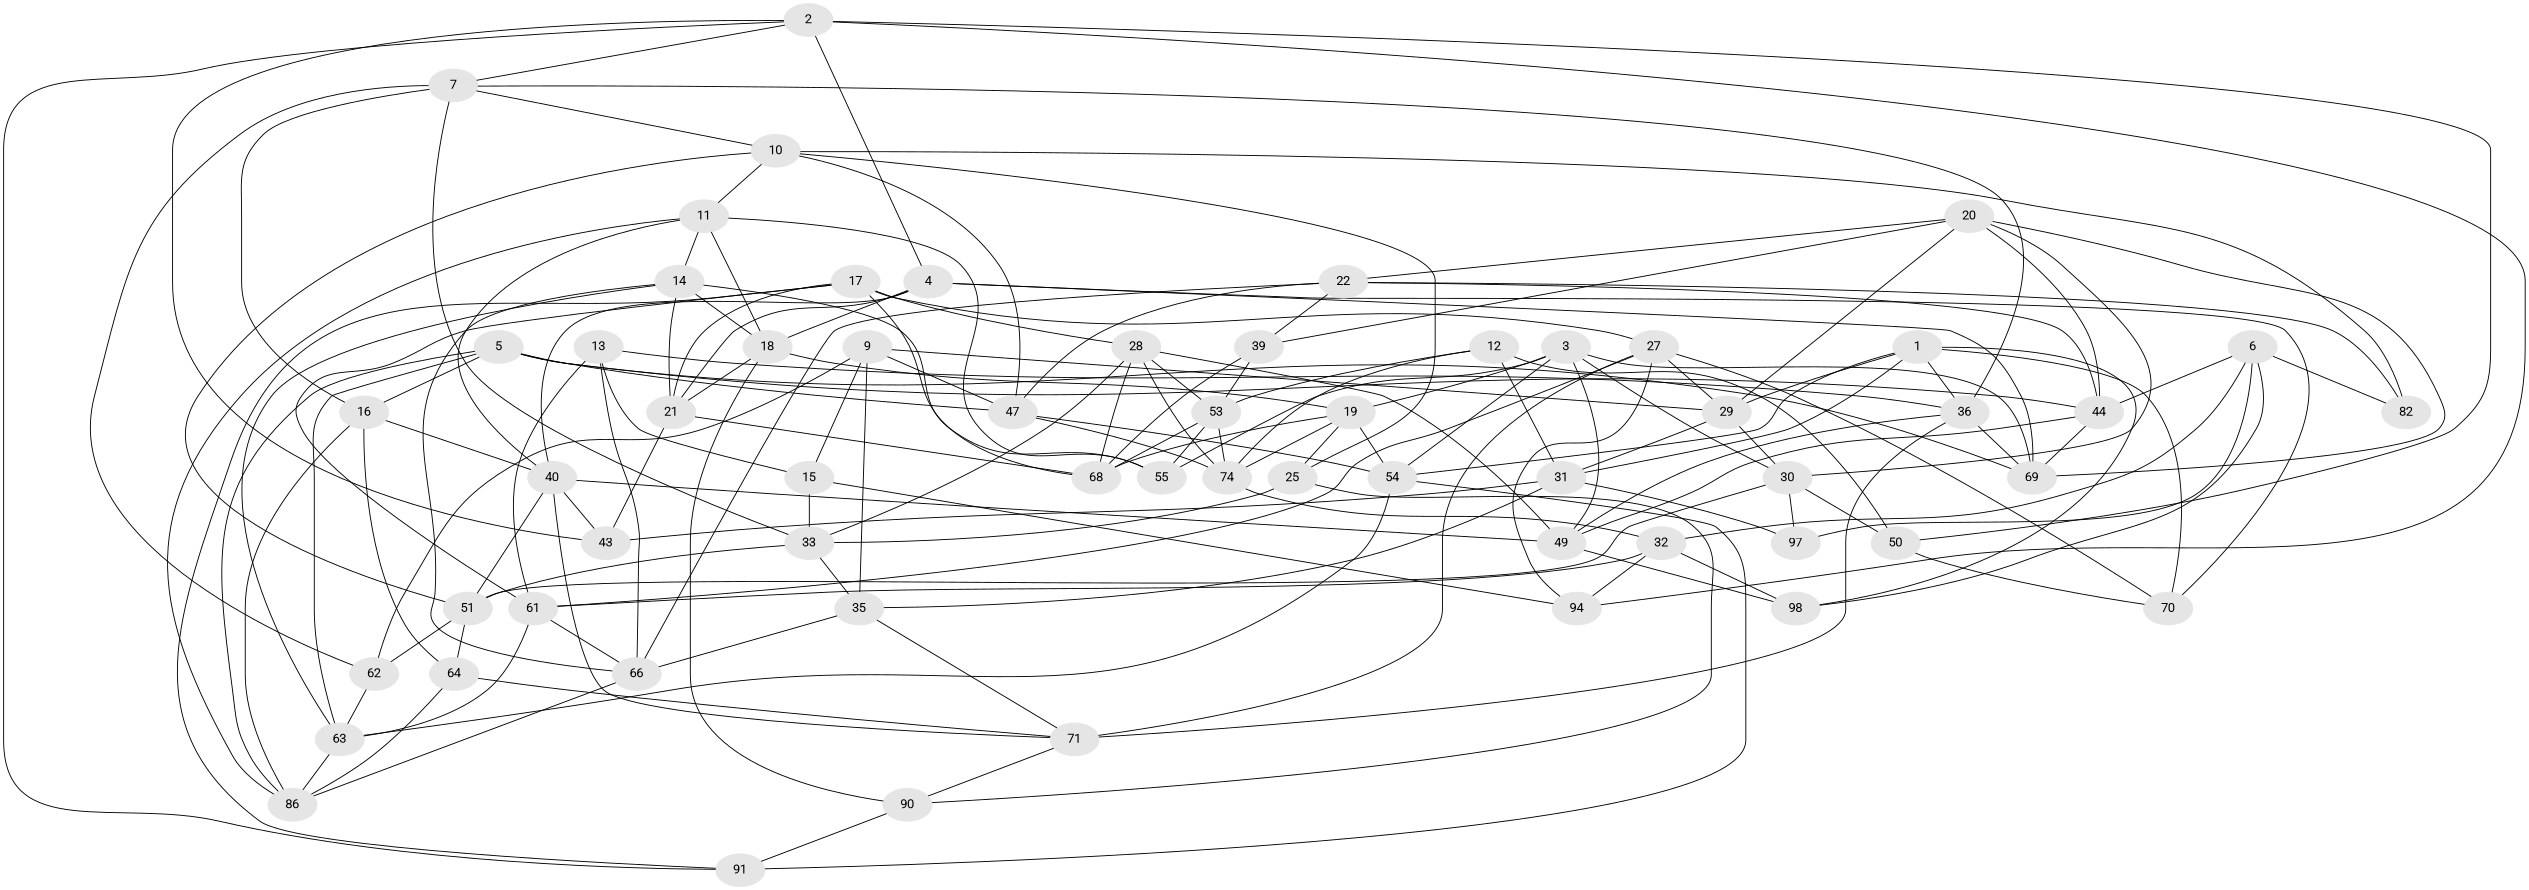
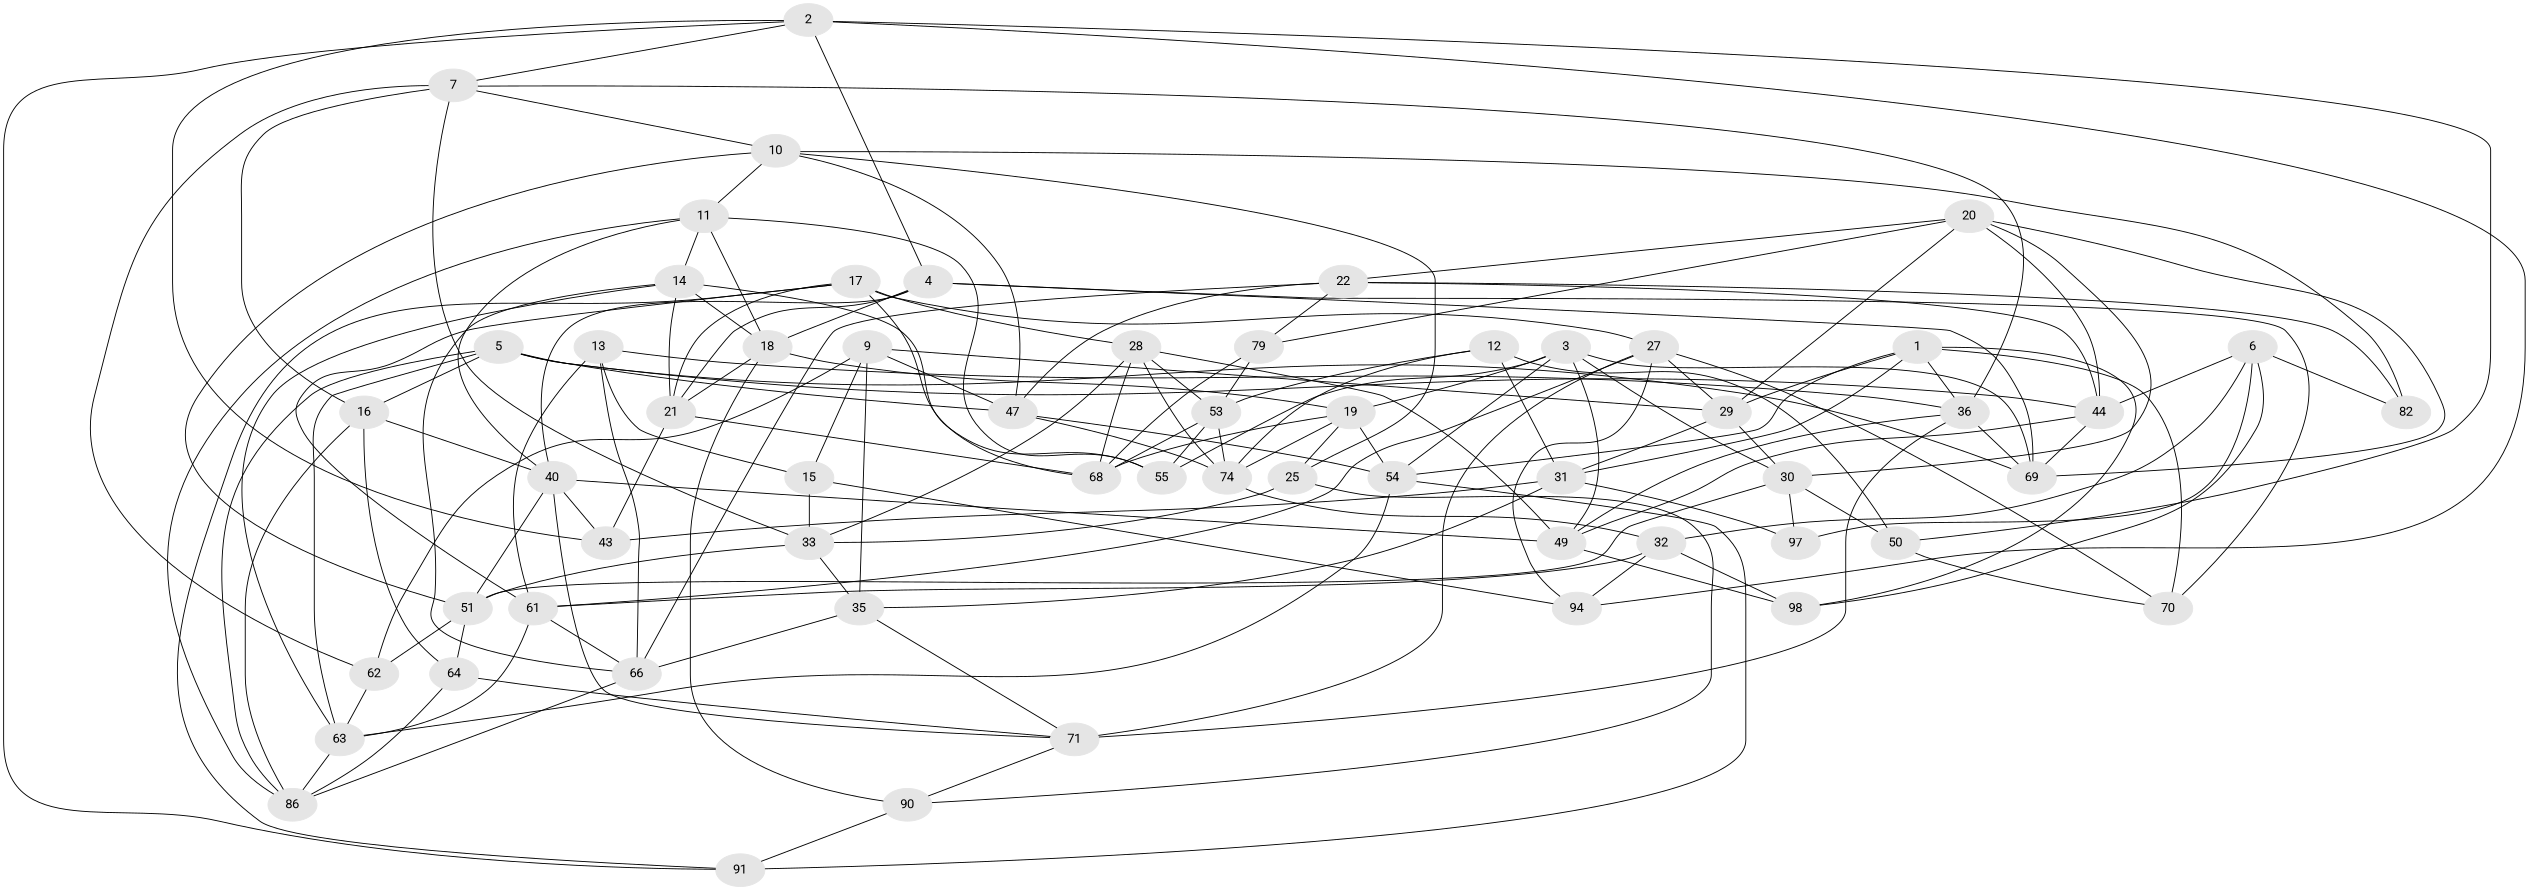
(1259, 347) -> (1259, 347)
